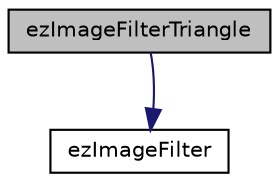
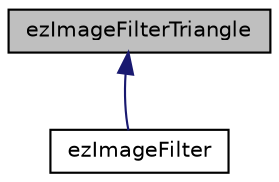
(154, 81) -> (125, 102)
